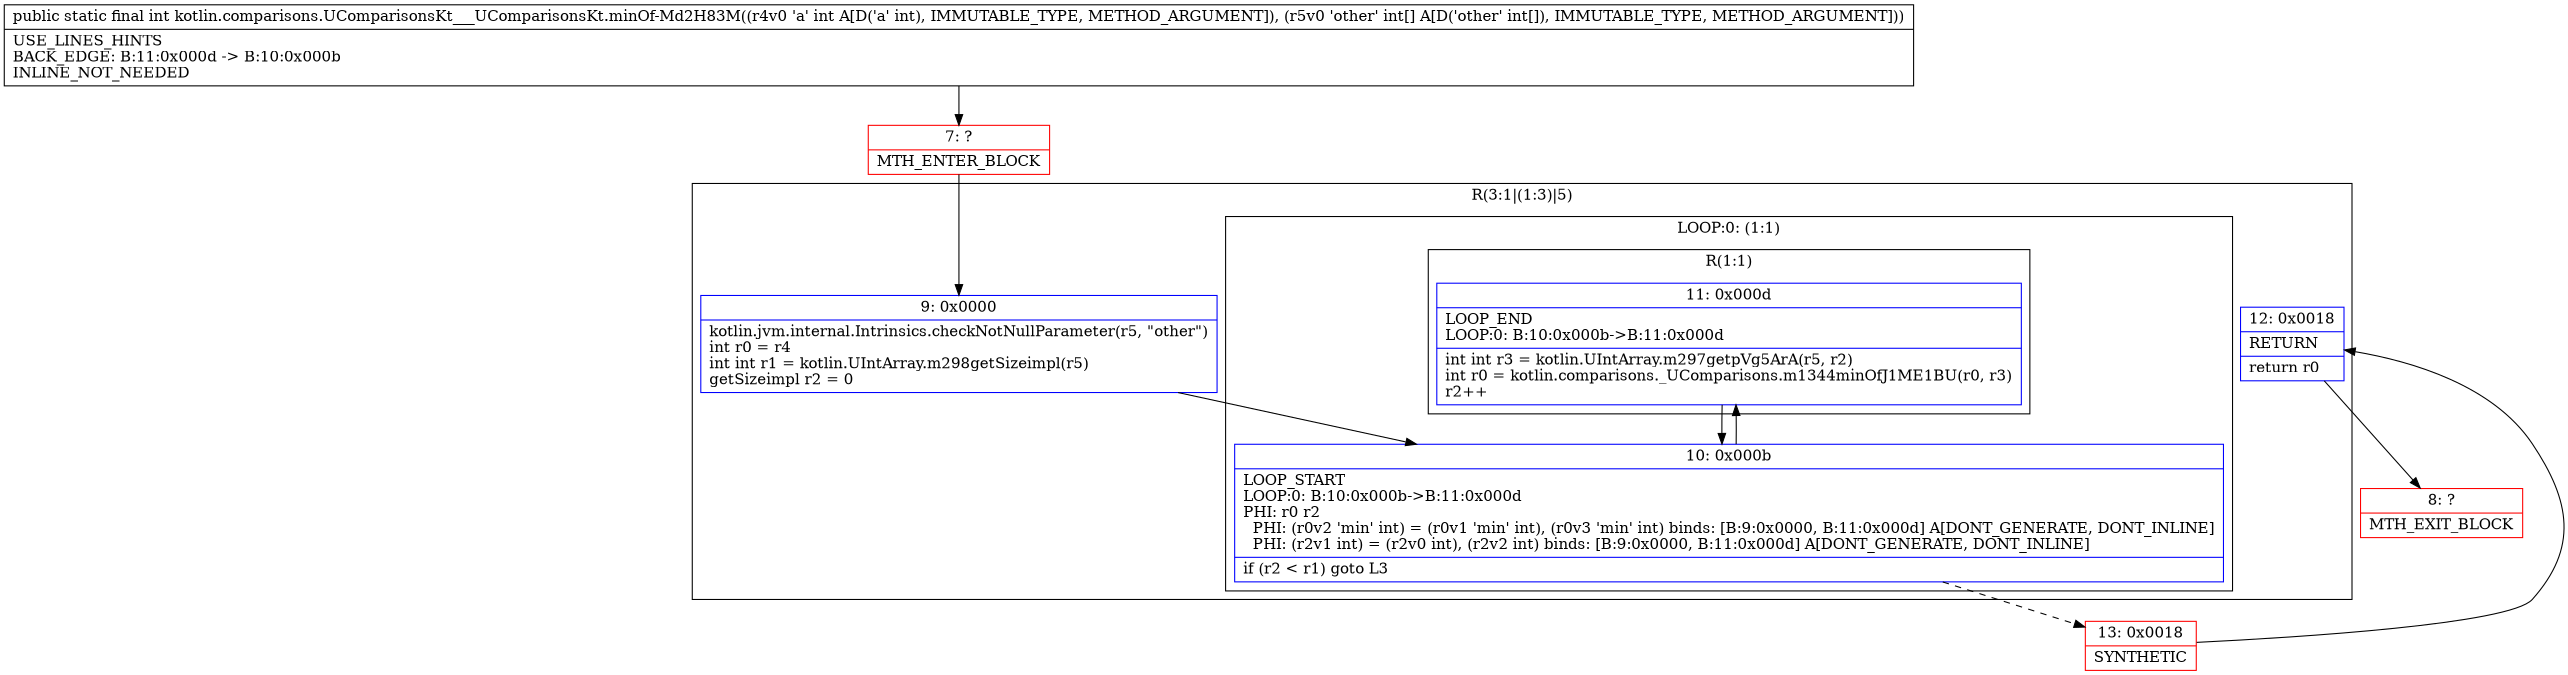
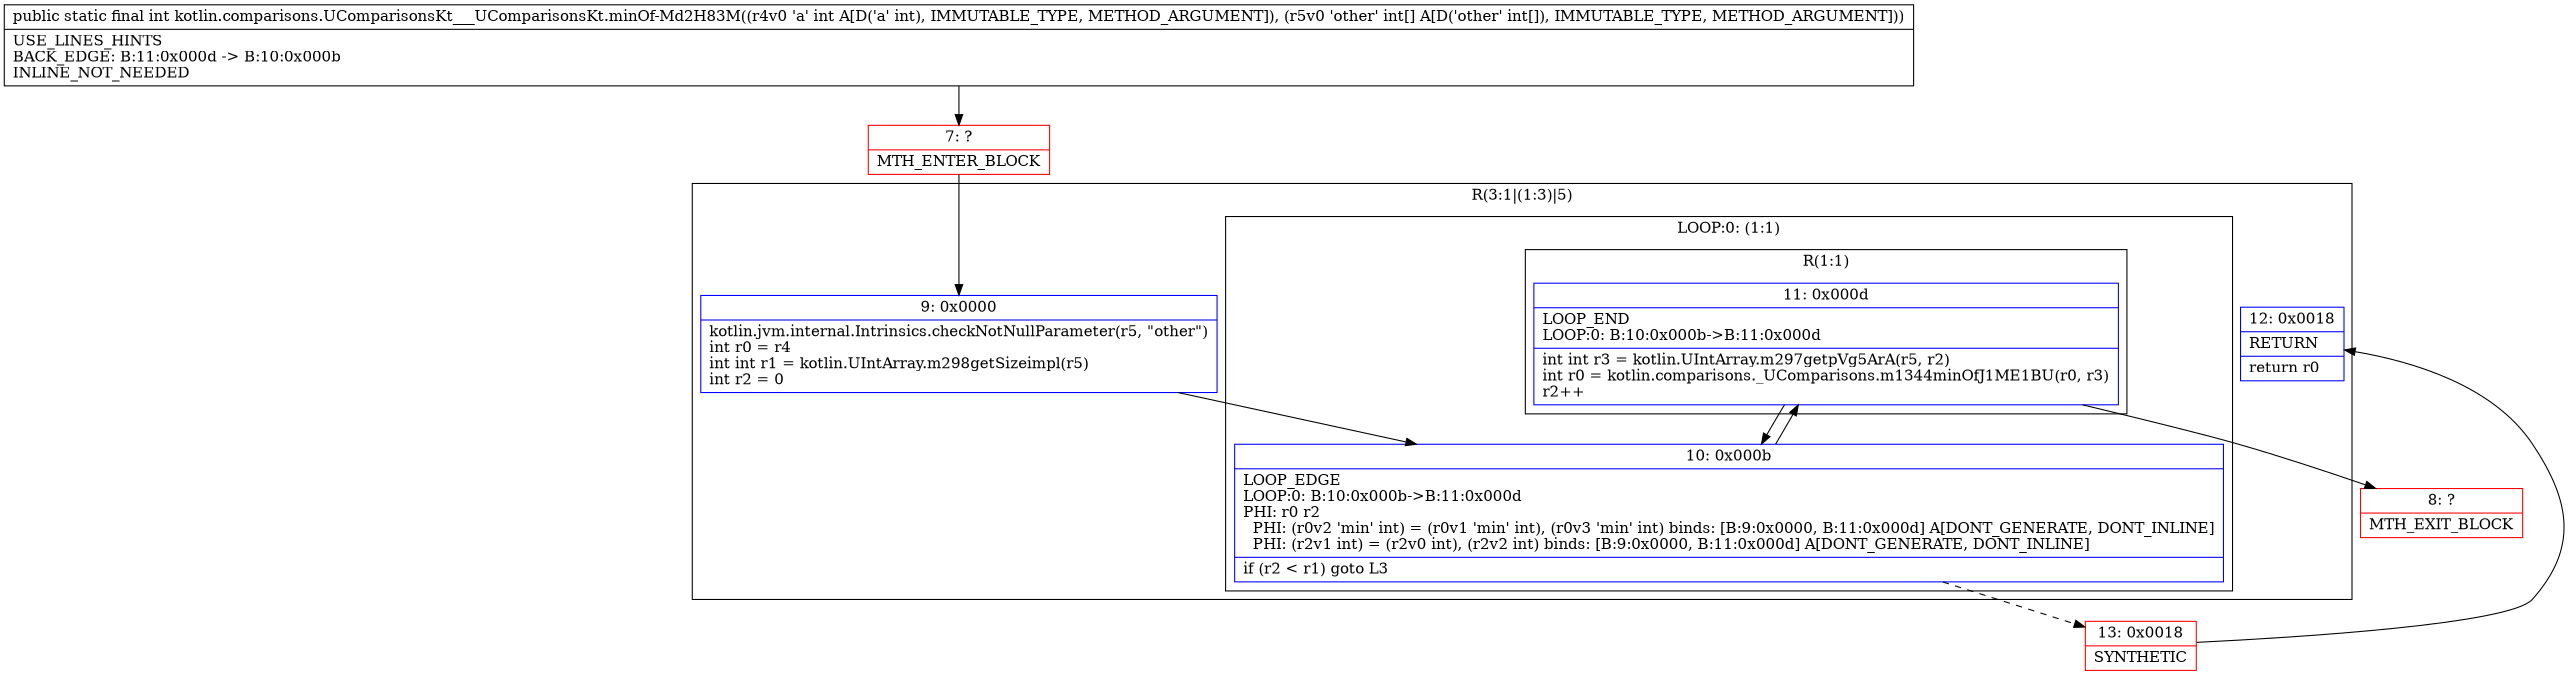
(782, 380) -> (747, 380)
(2369, 430) -> (2225, 440)
(1294, 481) -> (1292, 481)
